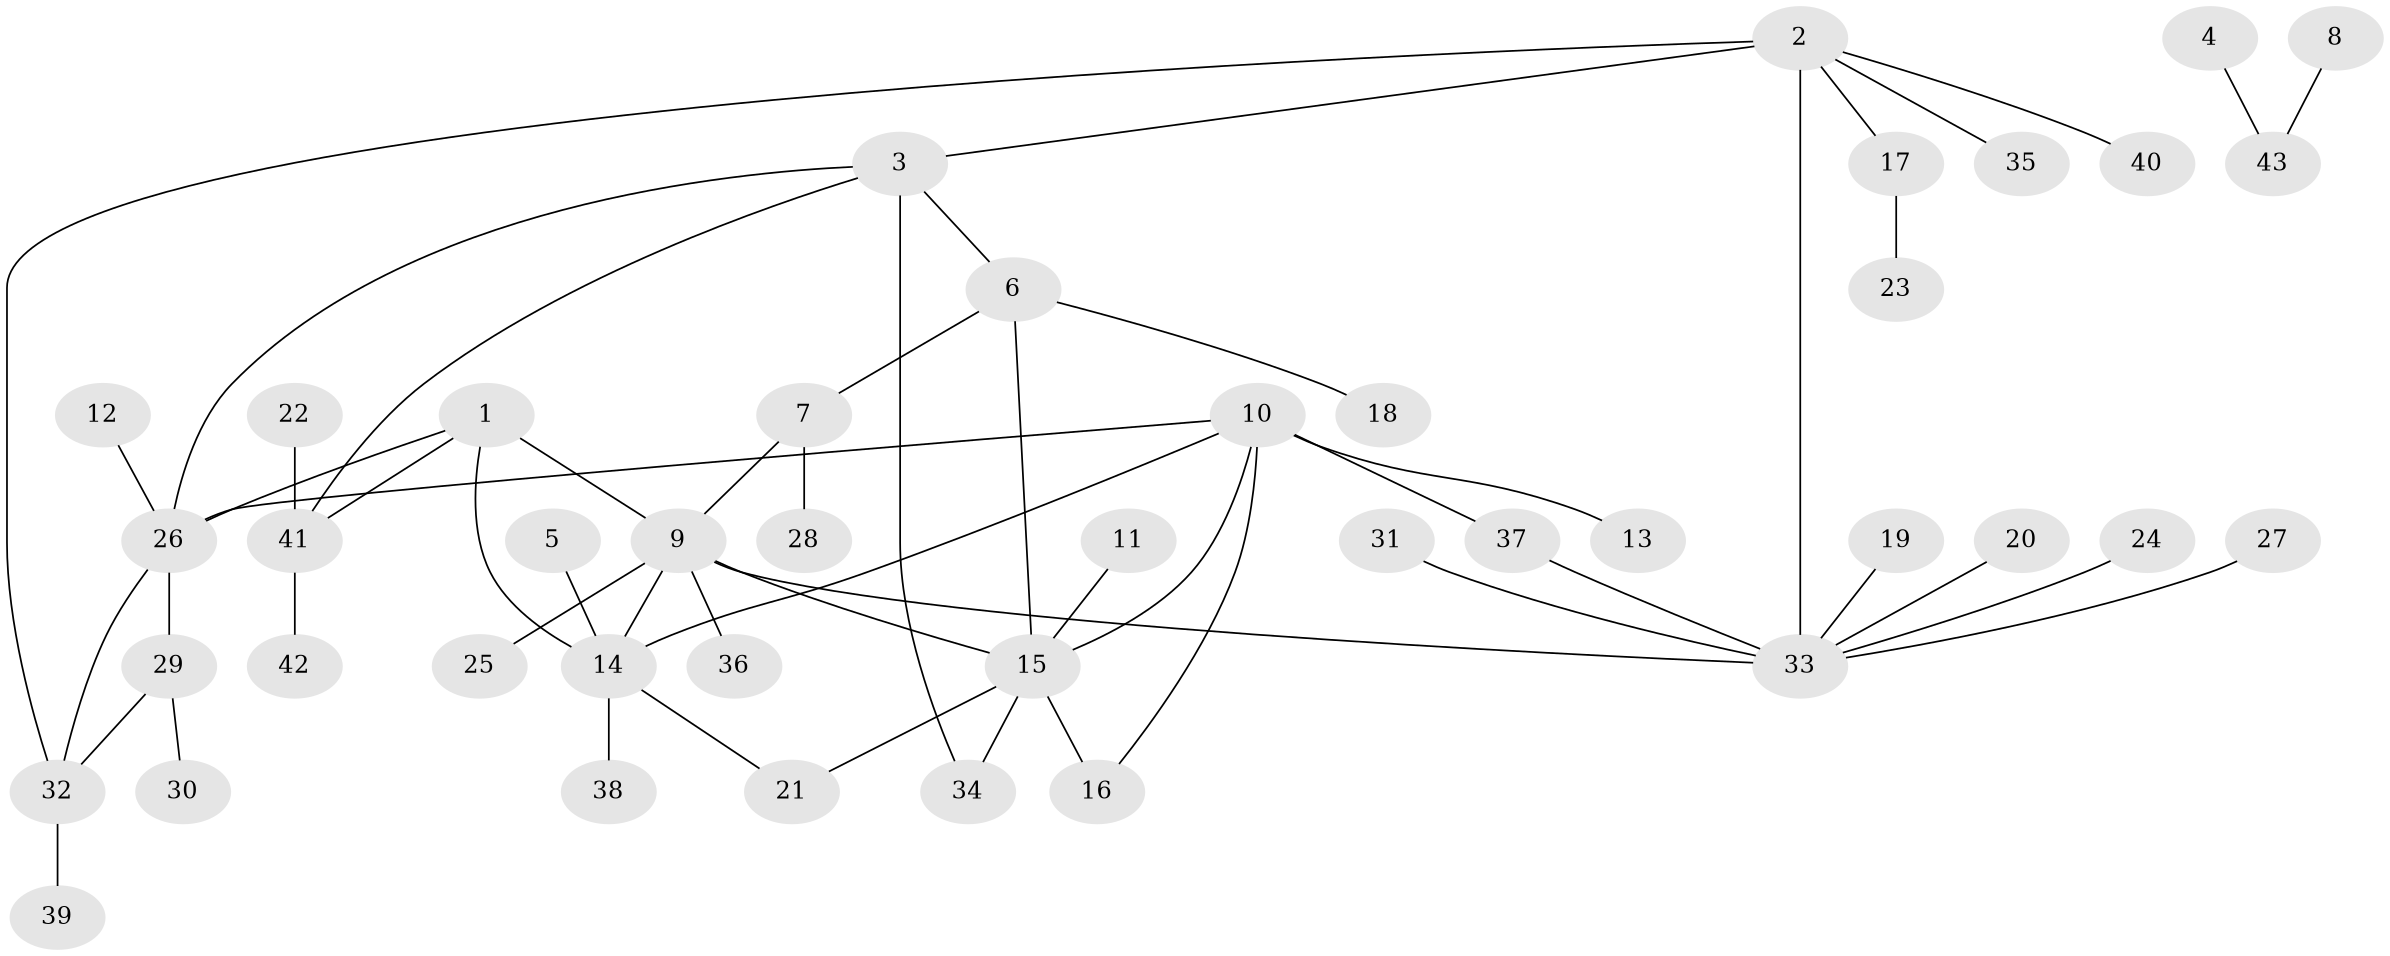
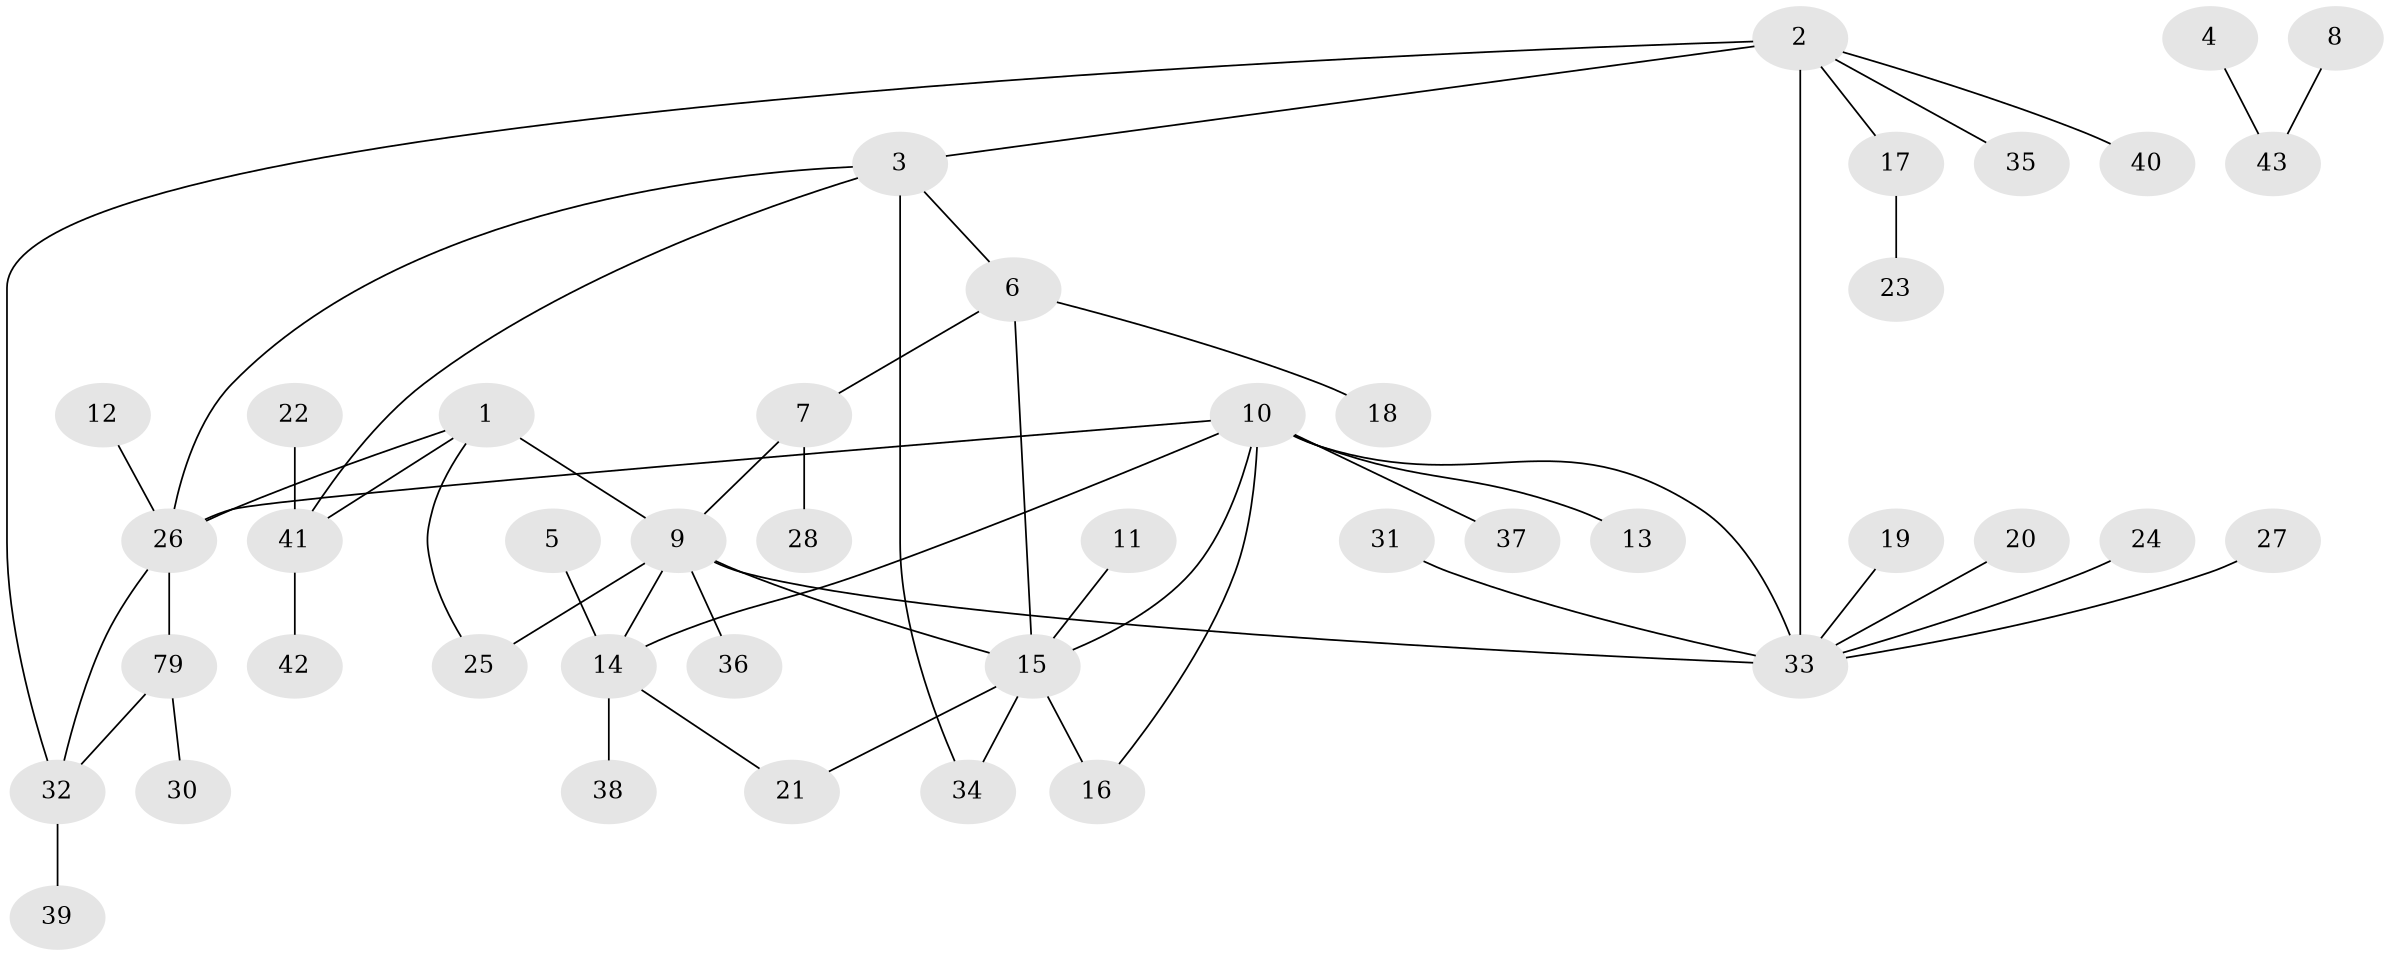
(487, 565) -> (428, 539)
(1654, 606) -> (1578, 464)
(169, 666) -> (169, 666)
